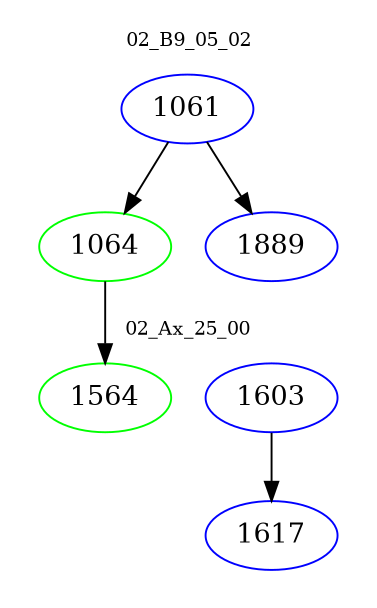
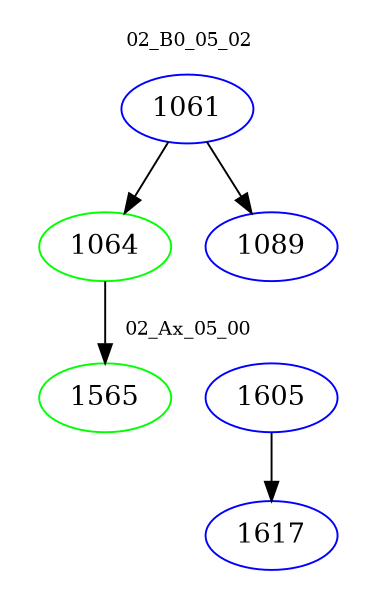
(189, 41) -> (189, 41)
(272, 247) -> (272, 247)
(188, 330) -> (188, 330)
(105, 398) -> (105, 398)
(272, 398) -> (272, 398)
